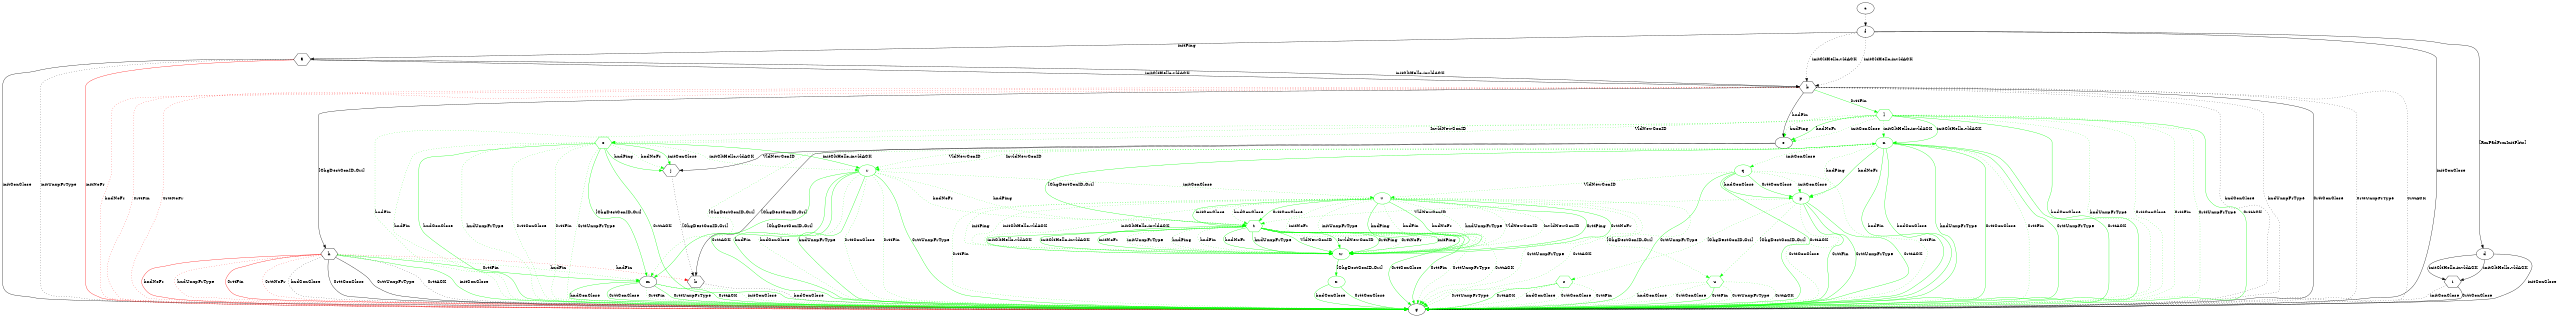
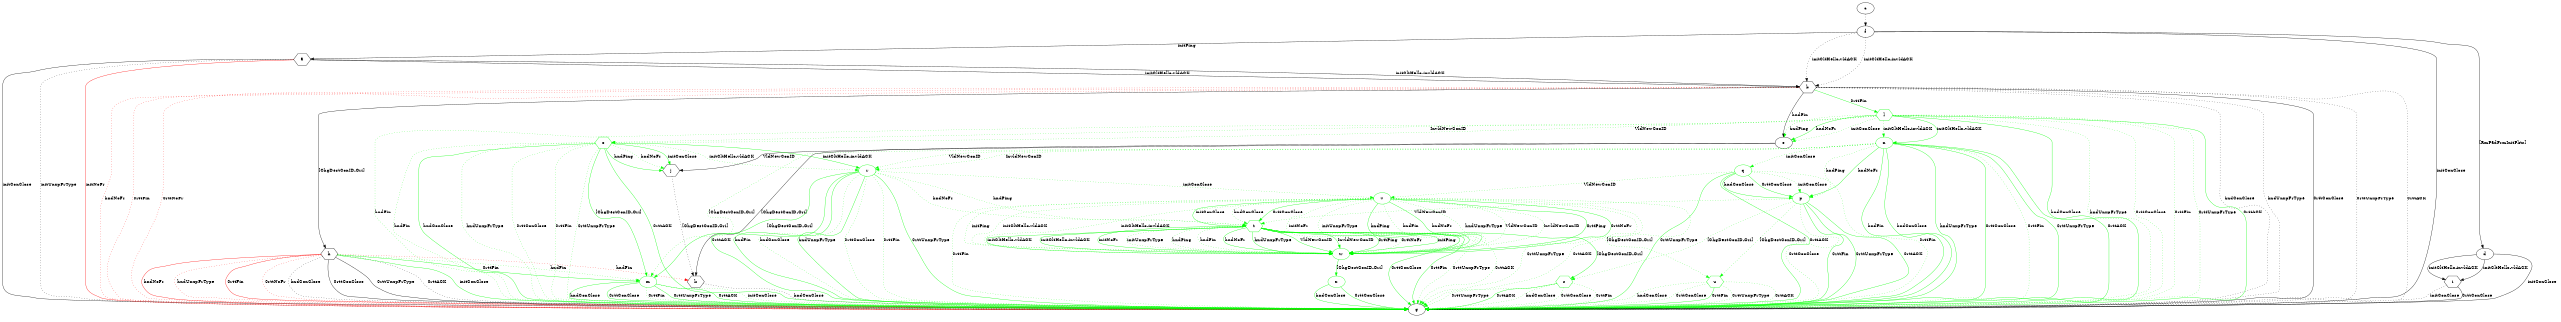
(1352, 157) -> (1488, 233)
(648, 282) -> (648, 282)
